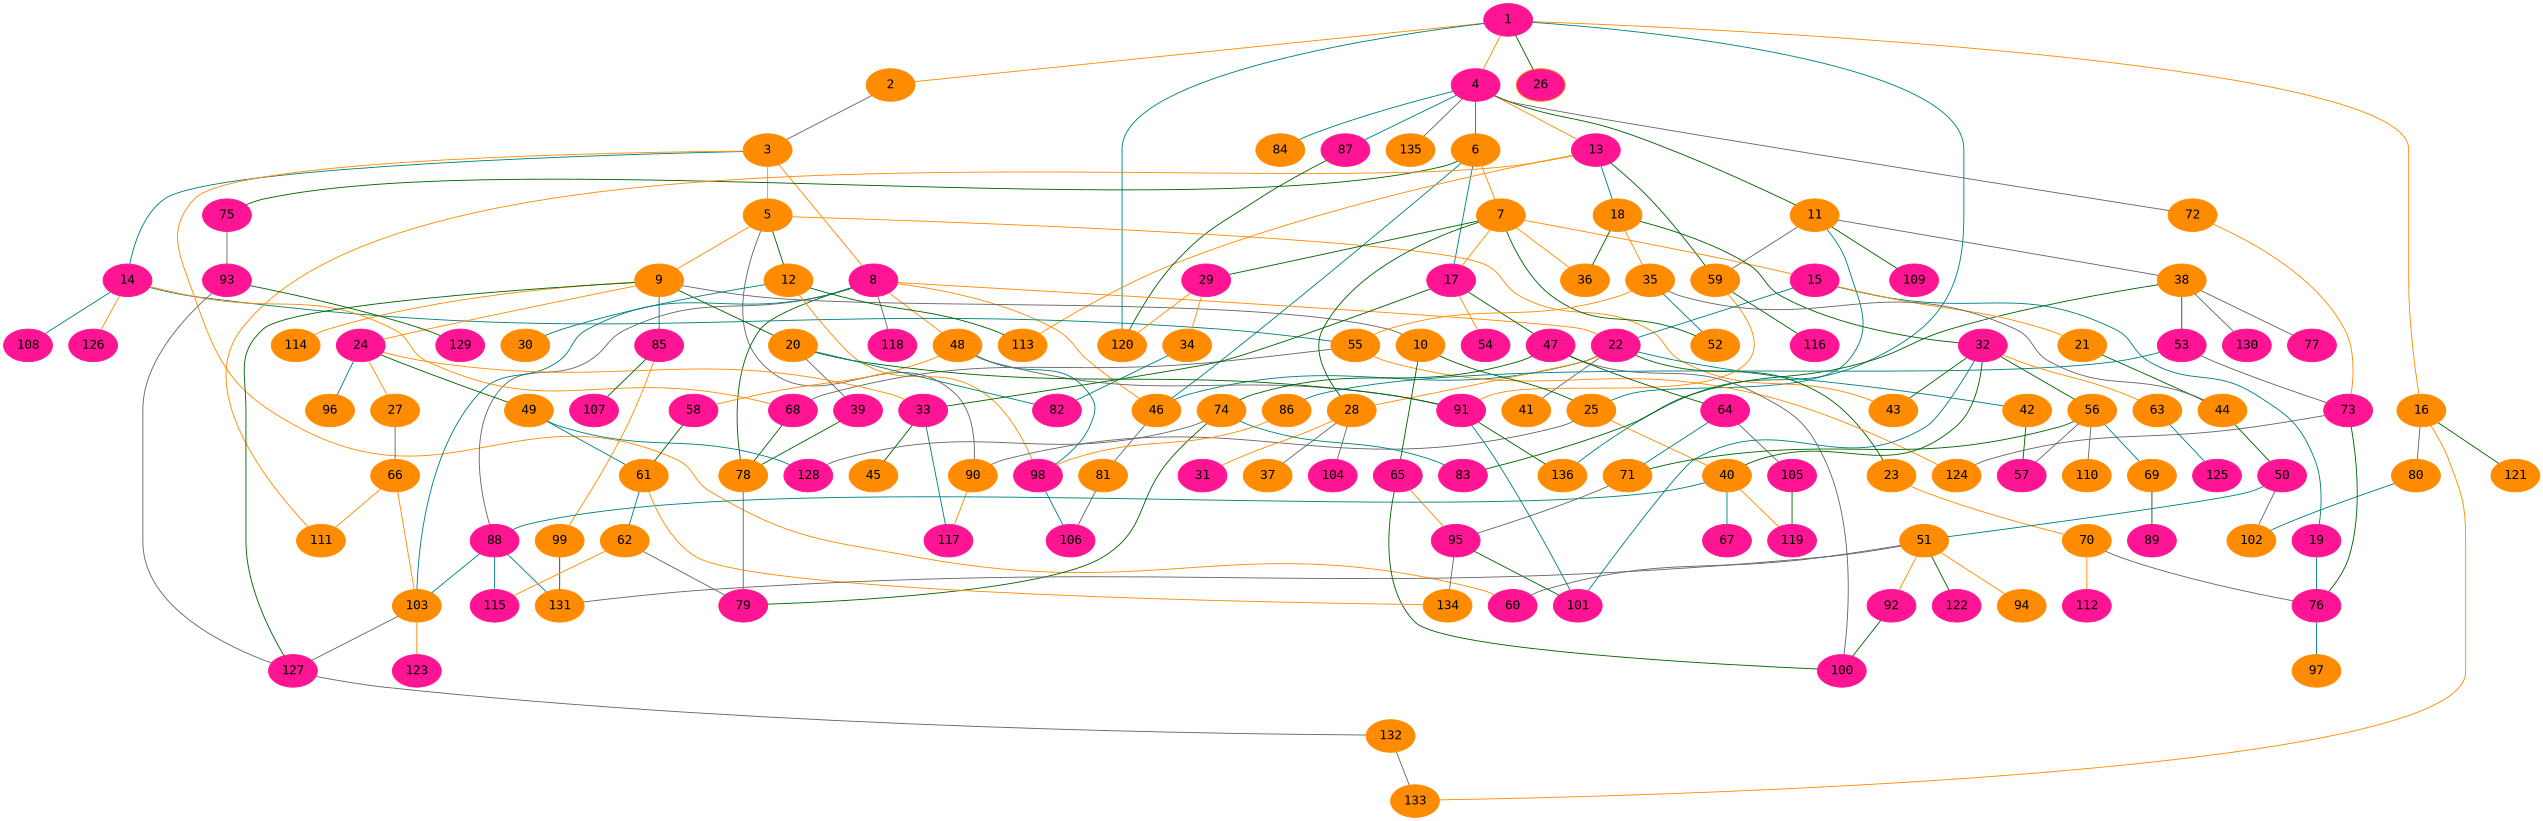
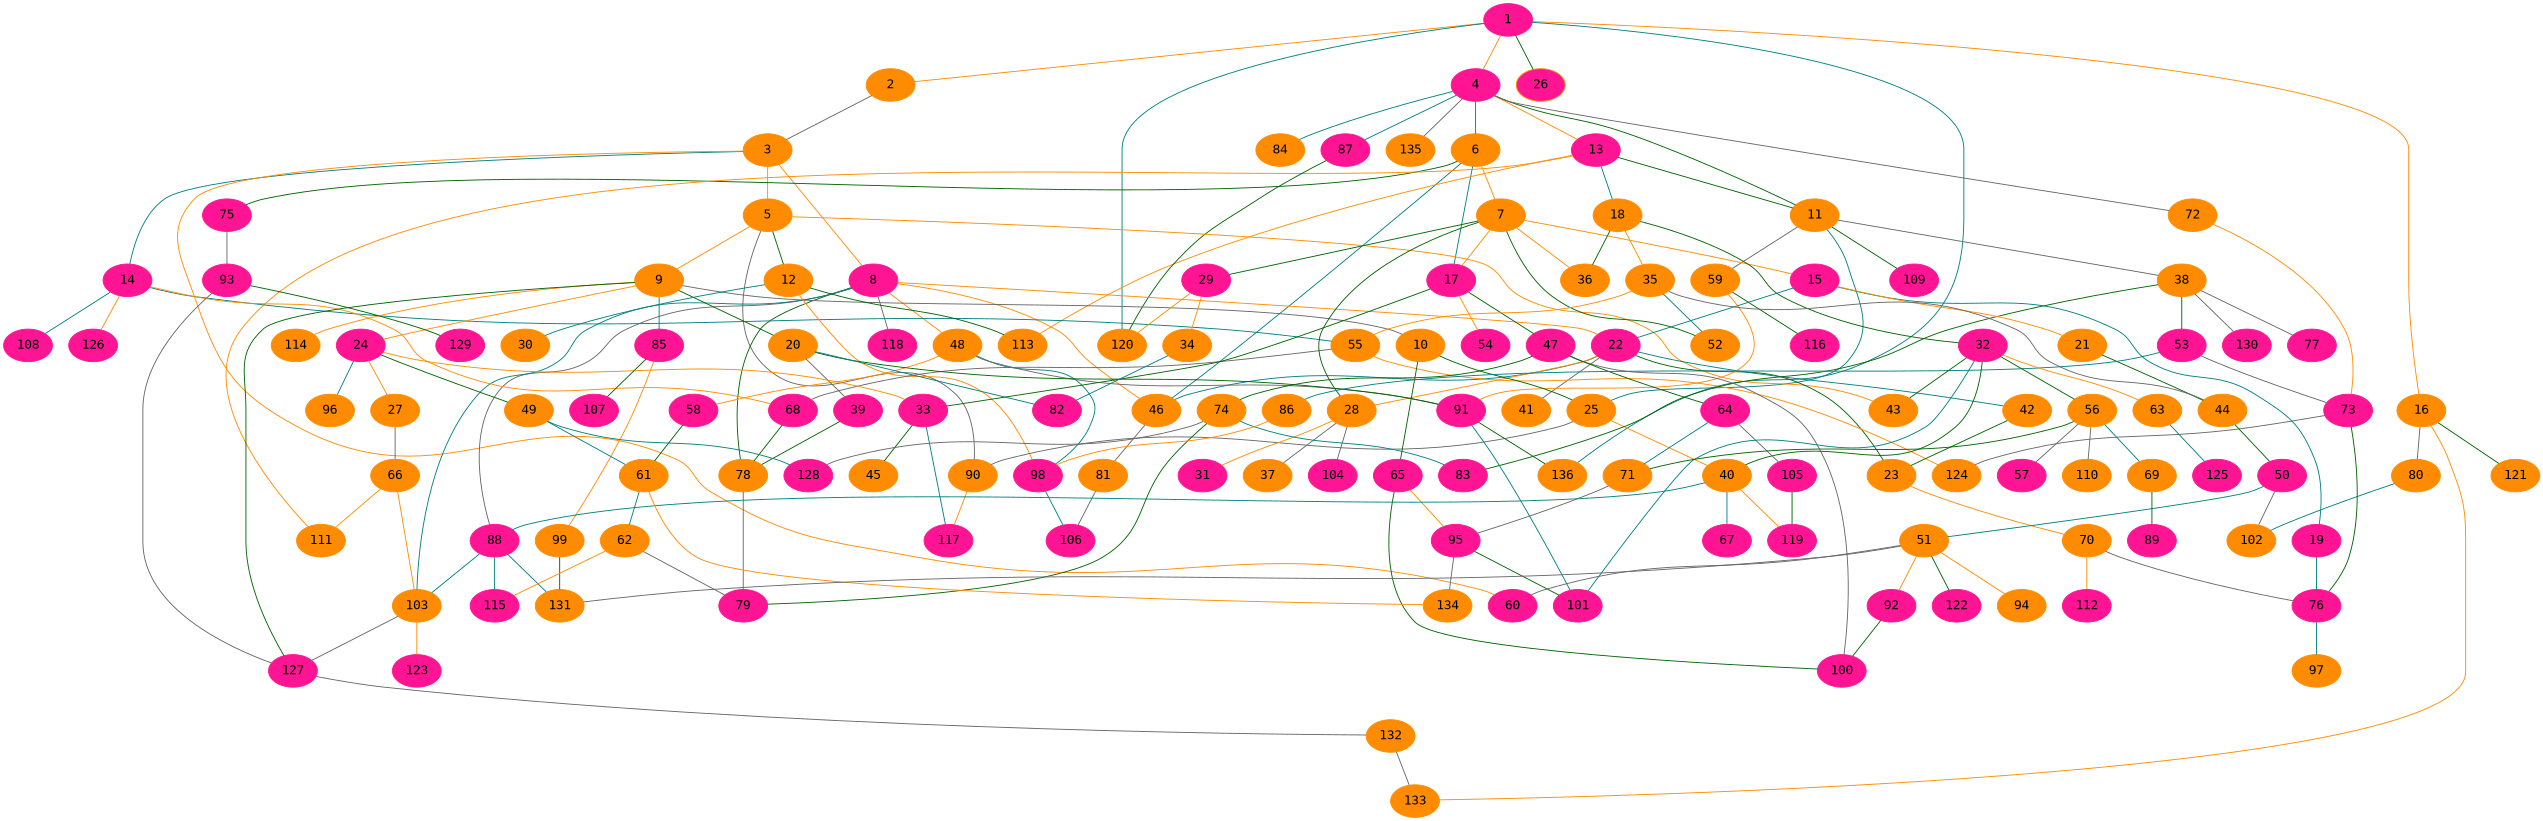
(1661, 211) -> (1705, 183)
(2024, 443) -> (1966, 440)
